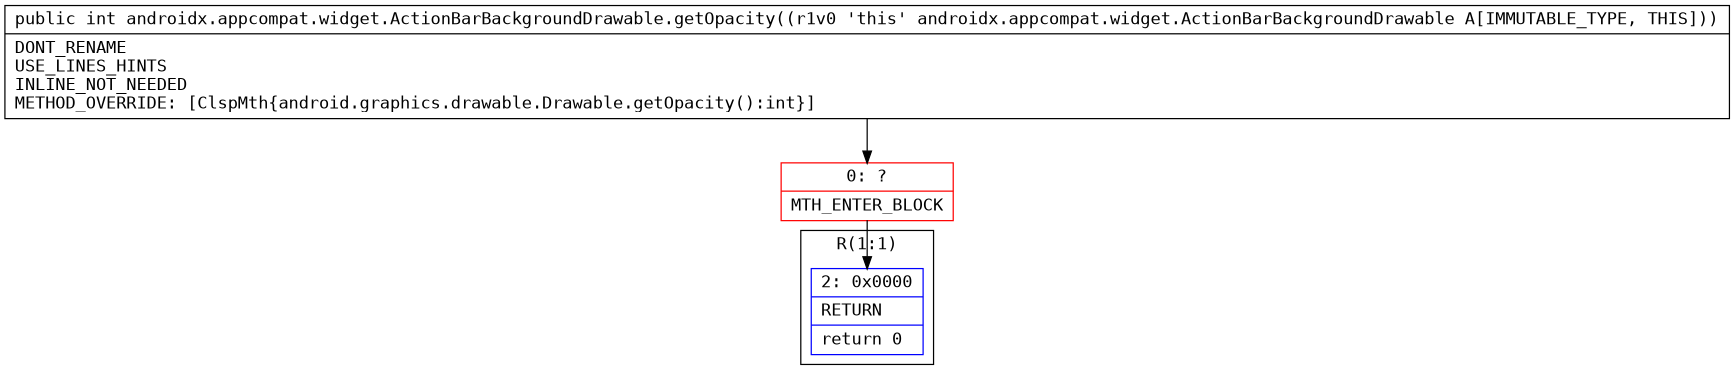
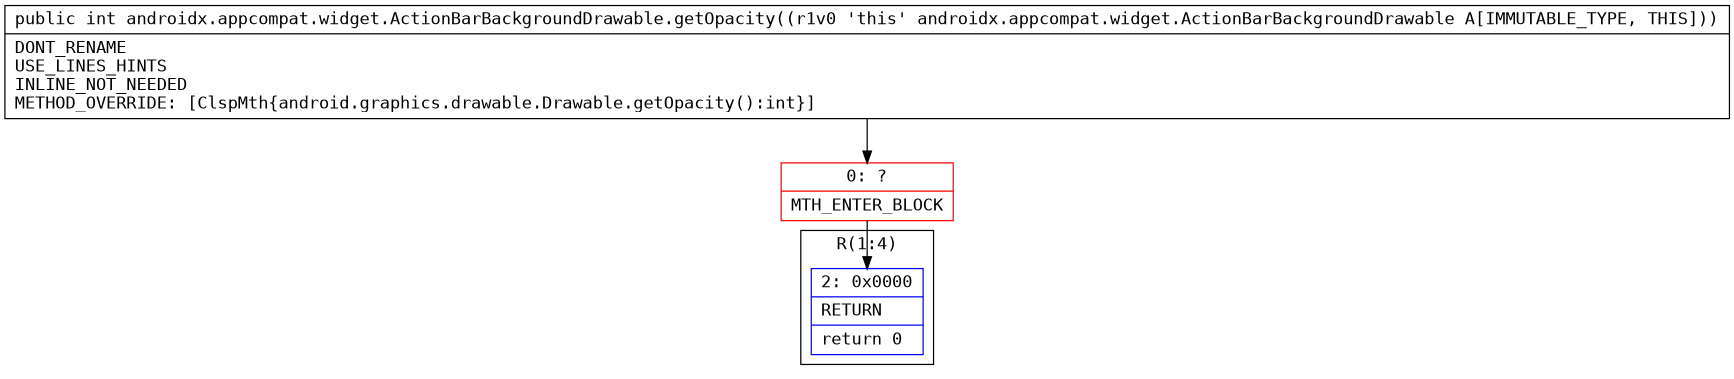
(867, 245) -> (867, 245)
